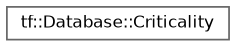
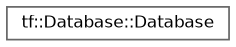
(118, 23) -> (118, 23)
